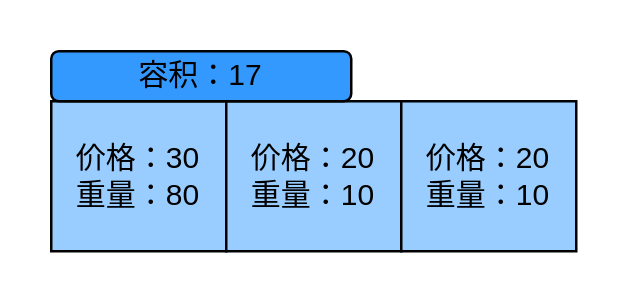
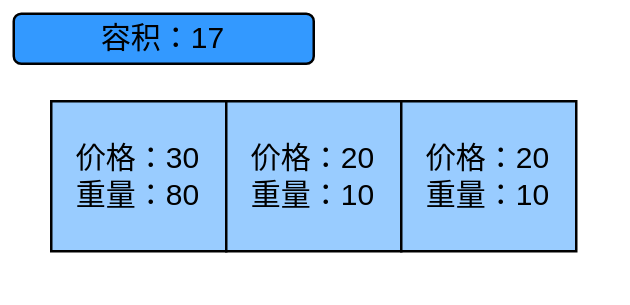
(201, 76) -> (164, 39)
